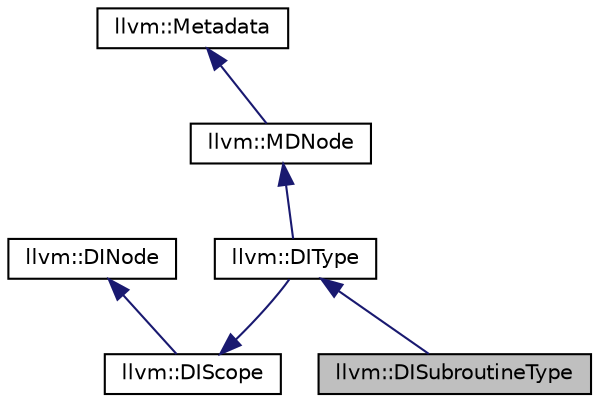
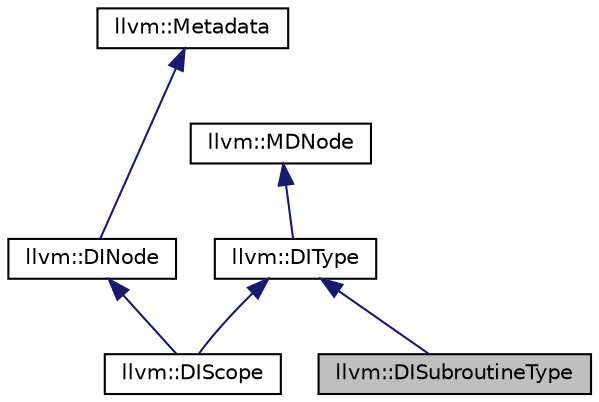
(244, 95) -> (138, 153)
(264, 310) -> (225, 323)
